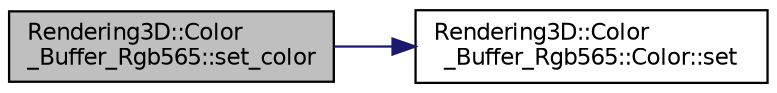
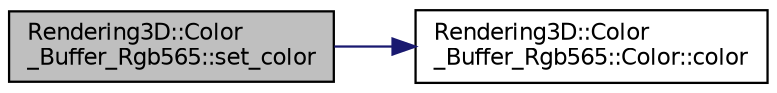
(592, 47) -> (592, 47)
